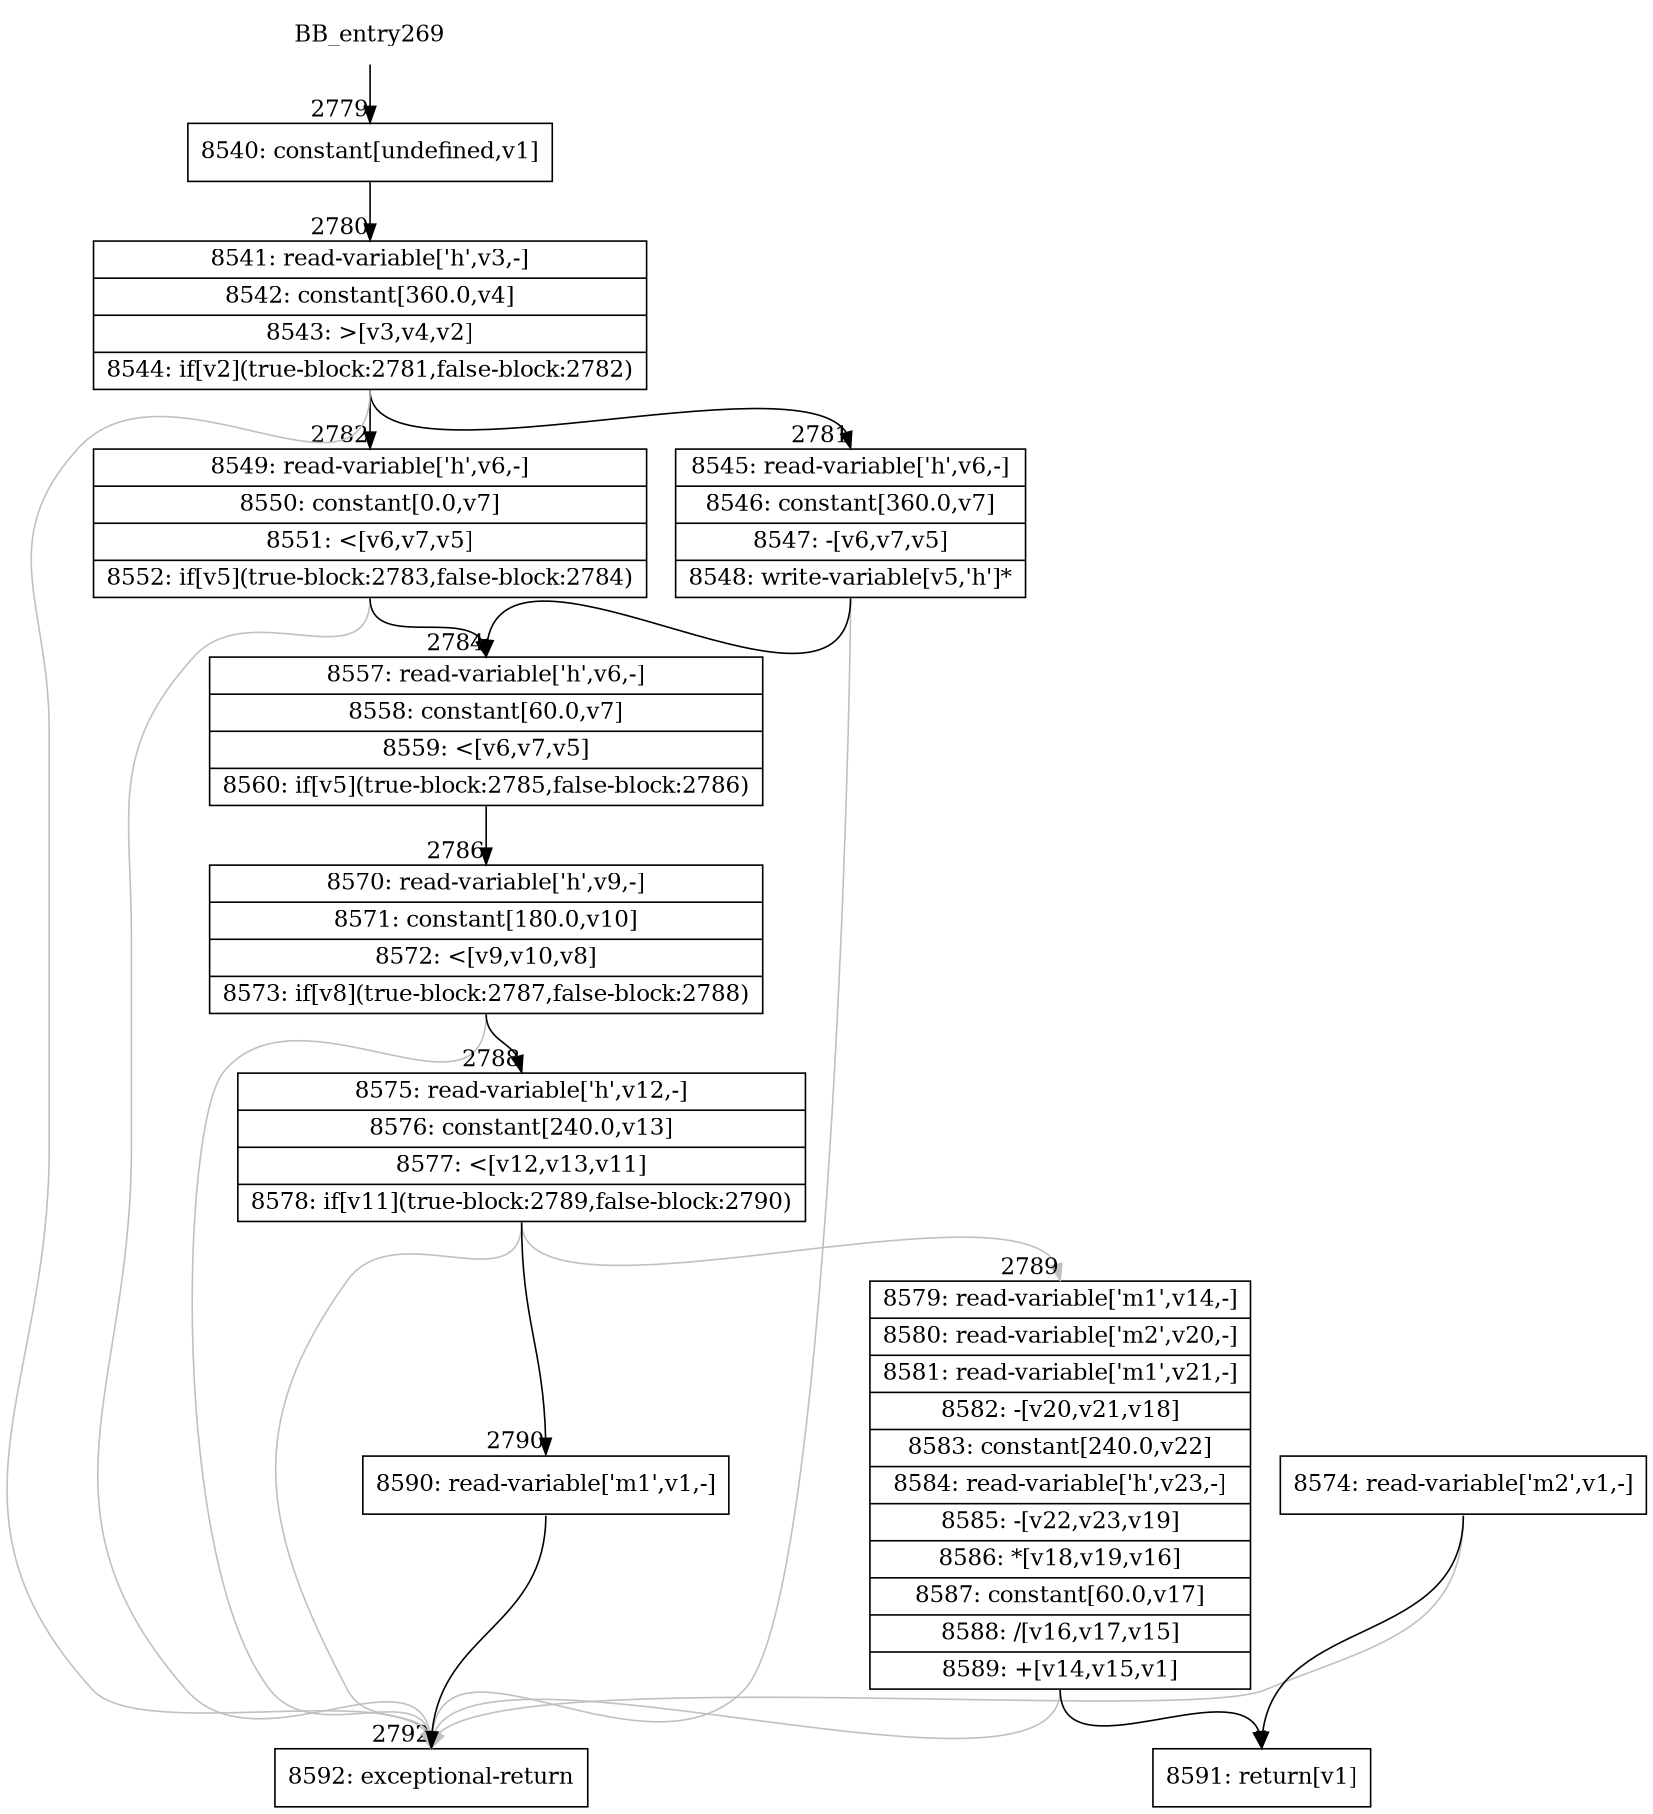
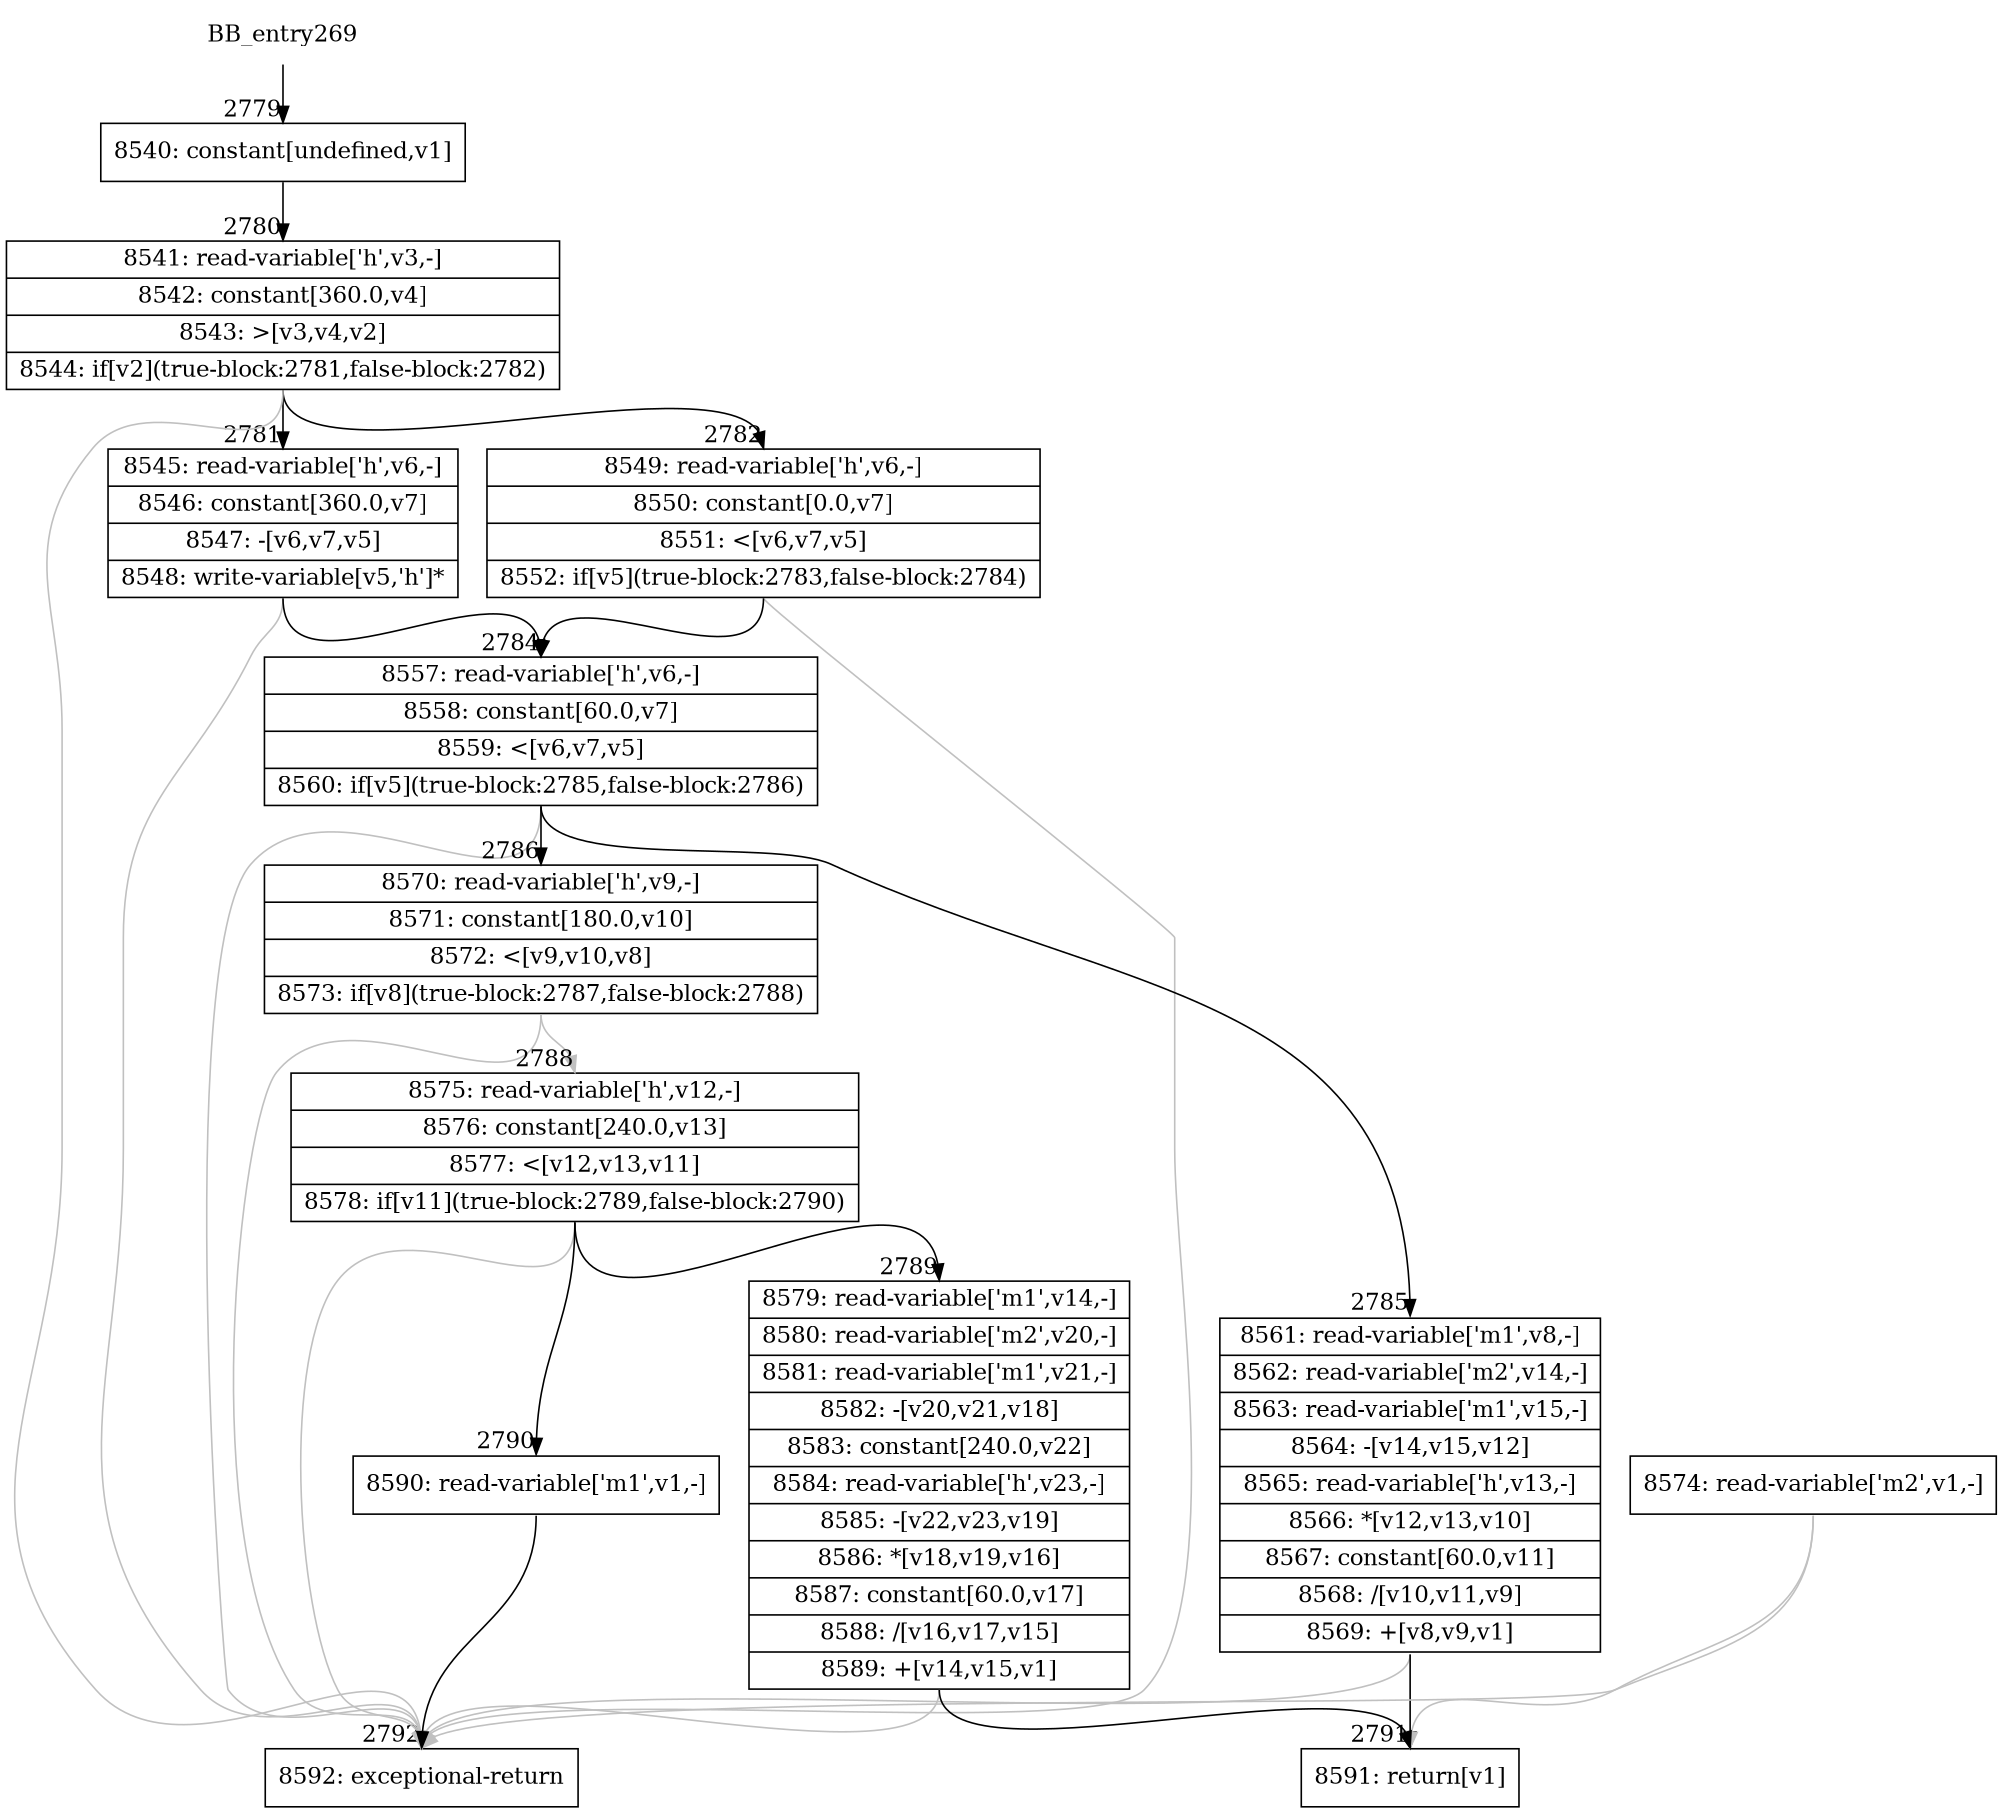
(498, 1038) -> (552, 1038)
none -> (207, 1213)
(783, 1252) -> (749, 1254)
none -> (1410, 1485)
(1370, 1628) -> (1643, 1676)
